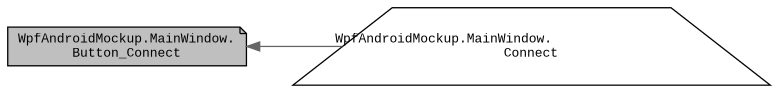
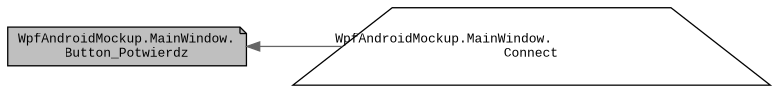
(127, 46) -> (127, 46)
